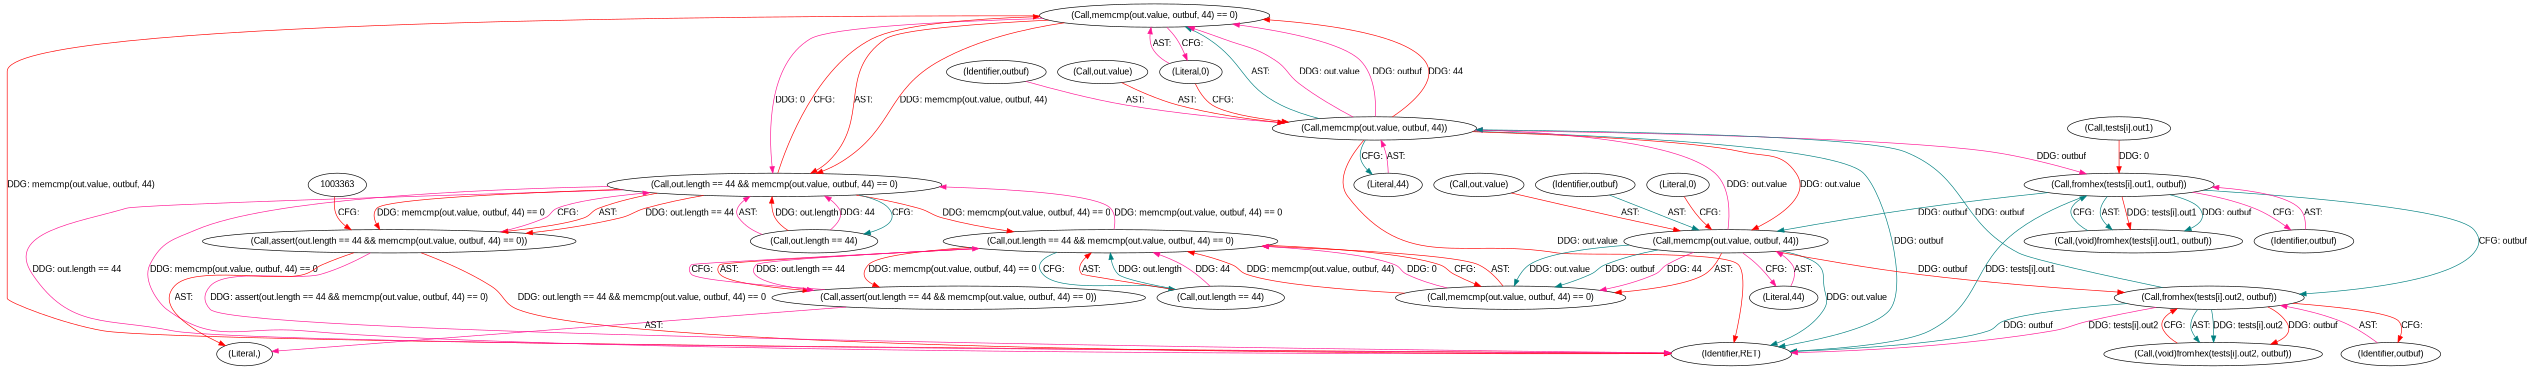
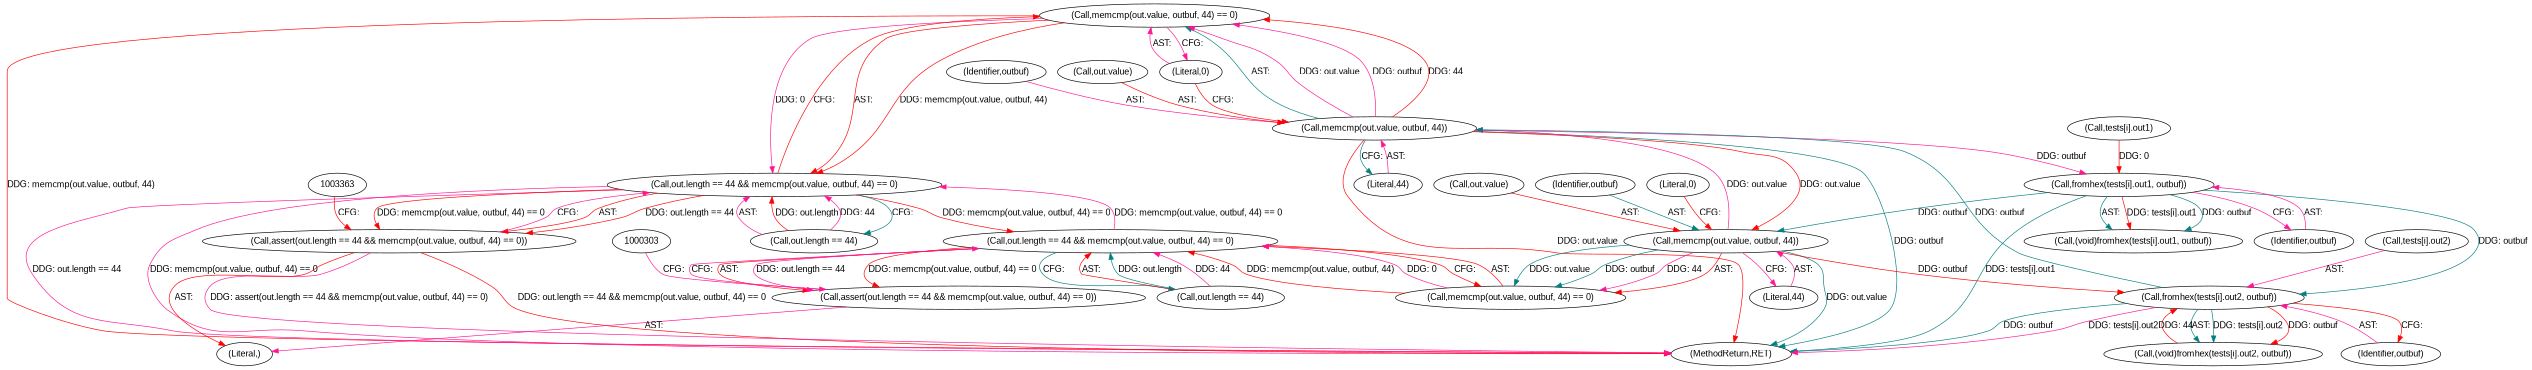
(2072, 216) -> none
none -> (642, 241)
none -> (2417, 241)
(2503, 241) -> (2503, 241)
(2176, 326) -> (2176, 326)
(1731, 354) -> (1731, 354)
